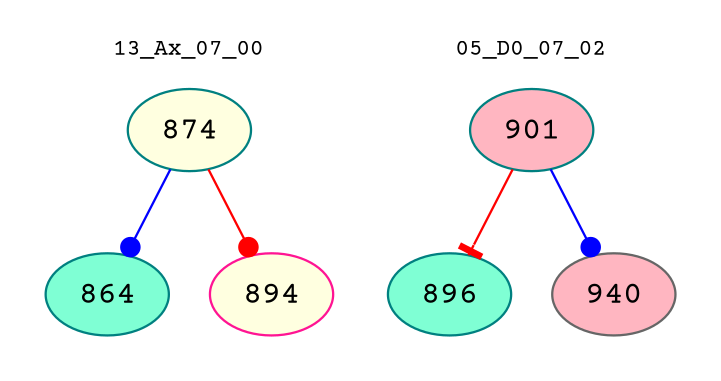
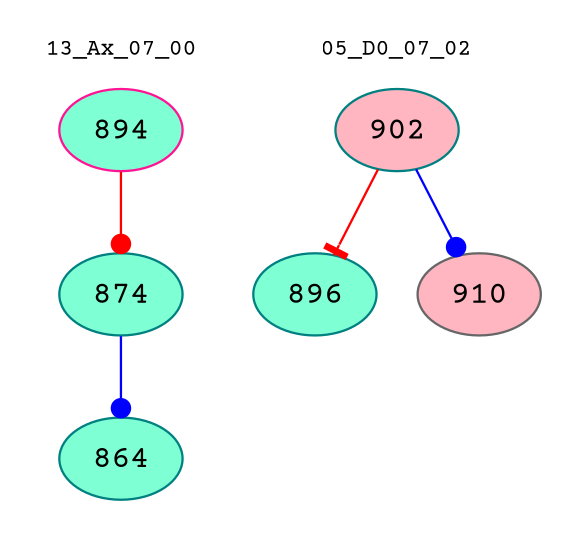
(189, 130) -> (121, 294)
(532, 130) -> (397, 130)
(226, 204) -> (121, 203)
(272, 294) -> (121, 130)
(614, 294) -> (479, 294)
